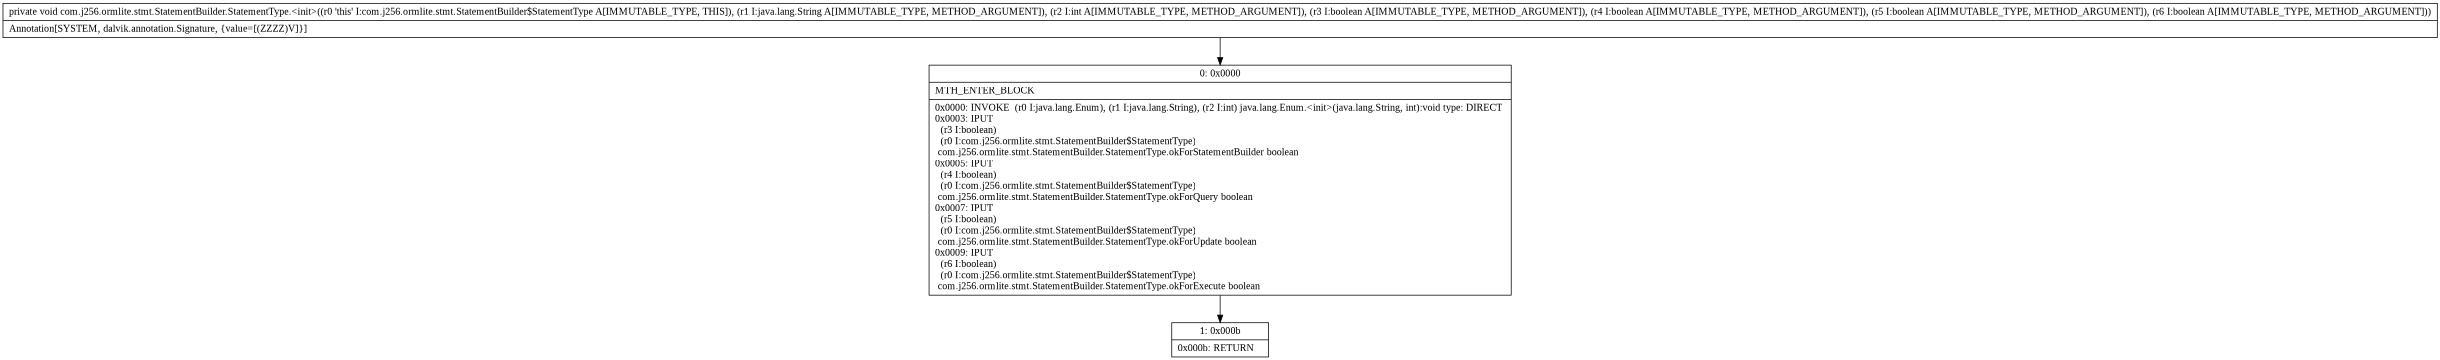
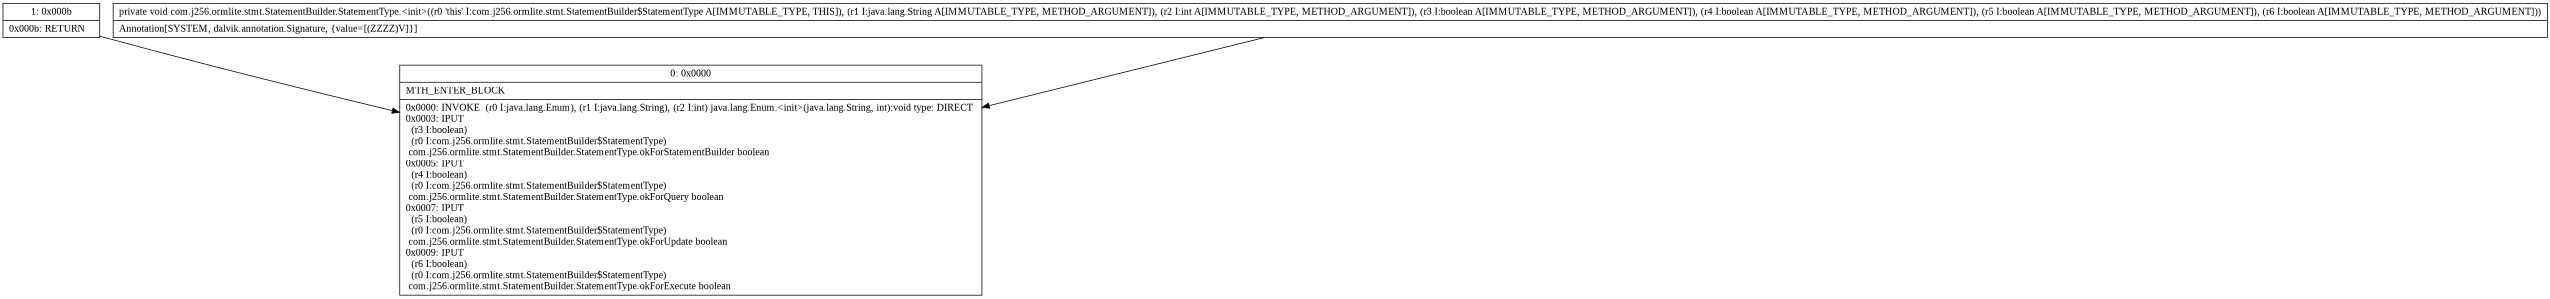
(1220, 305) -> (246, 75)
